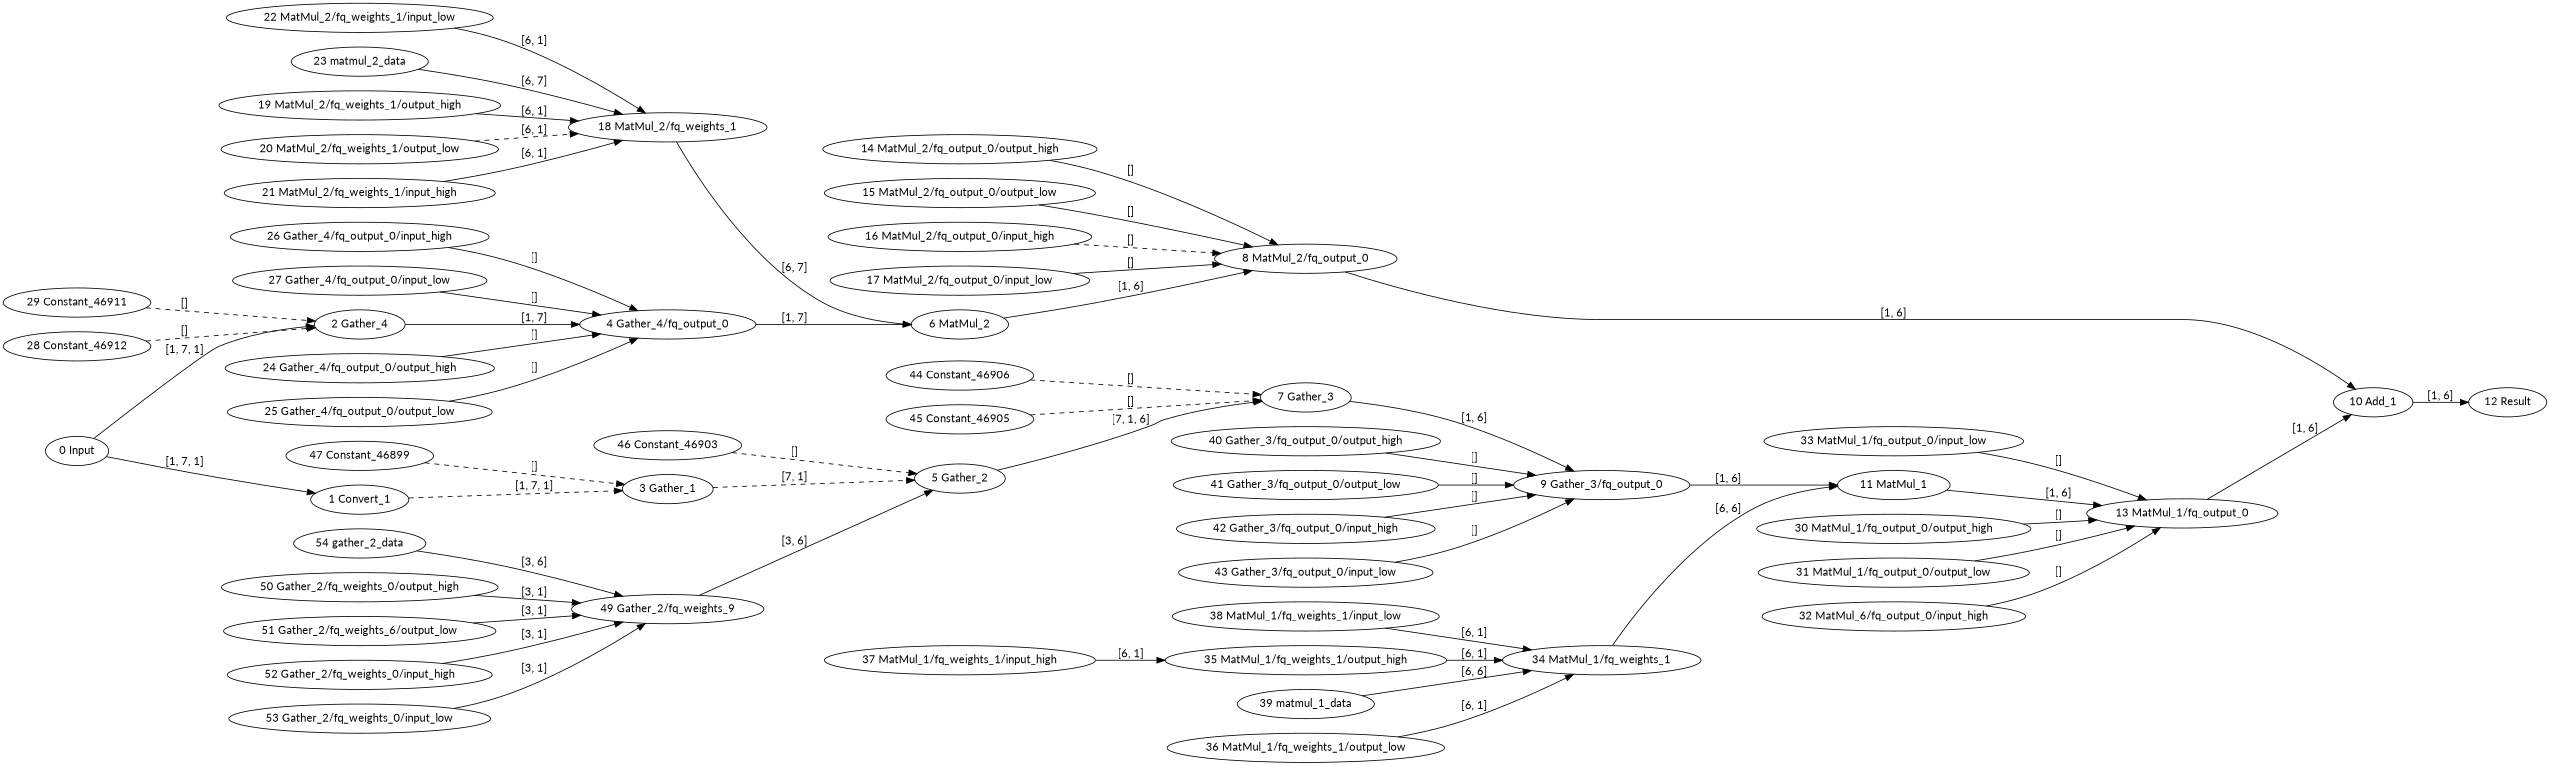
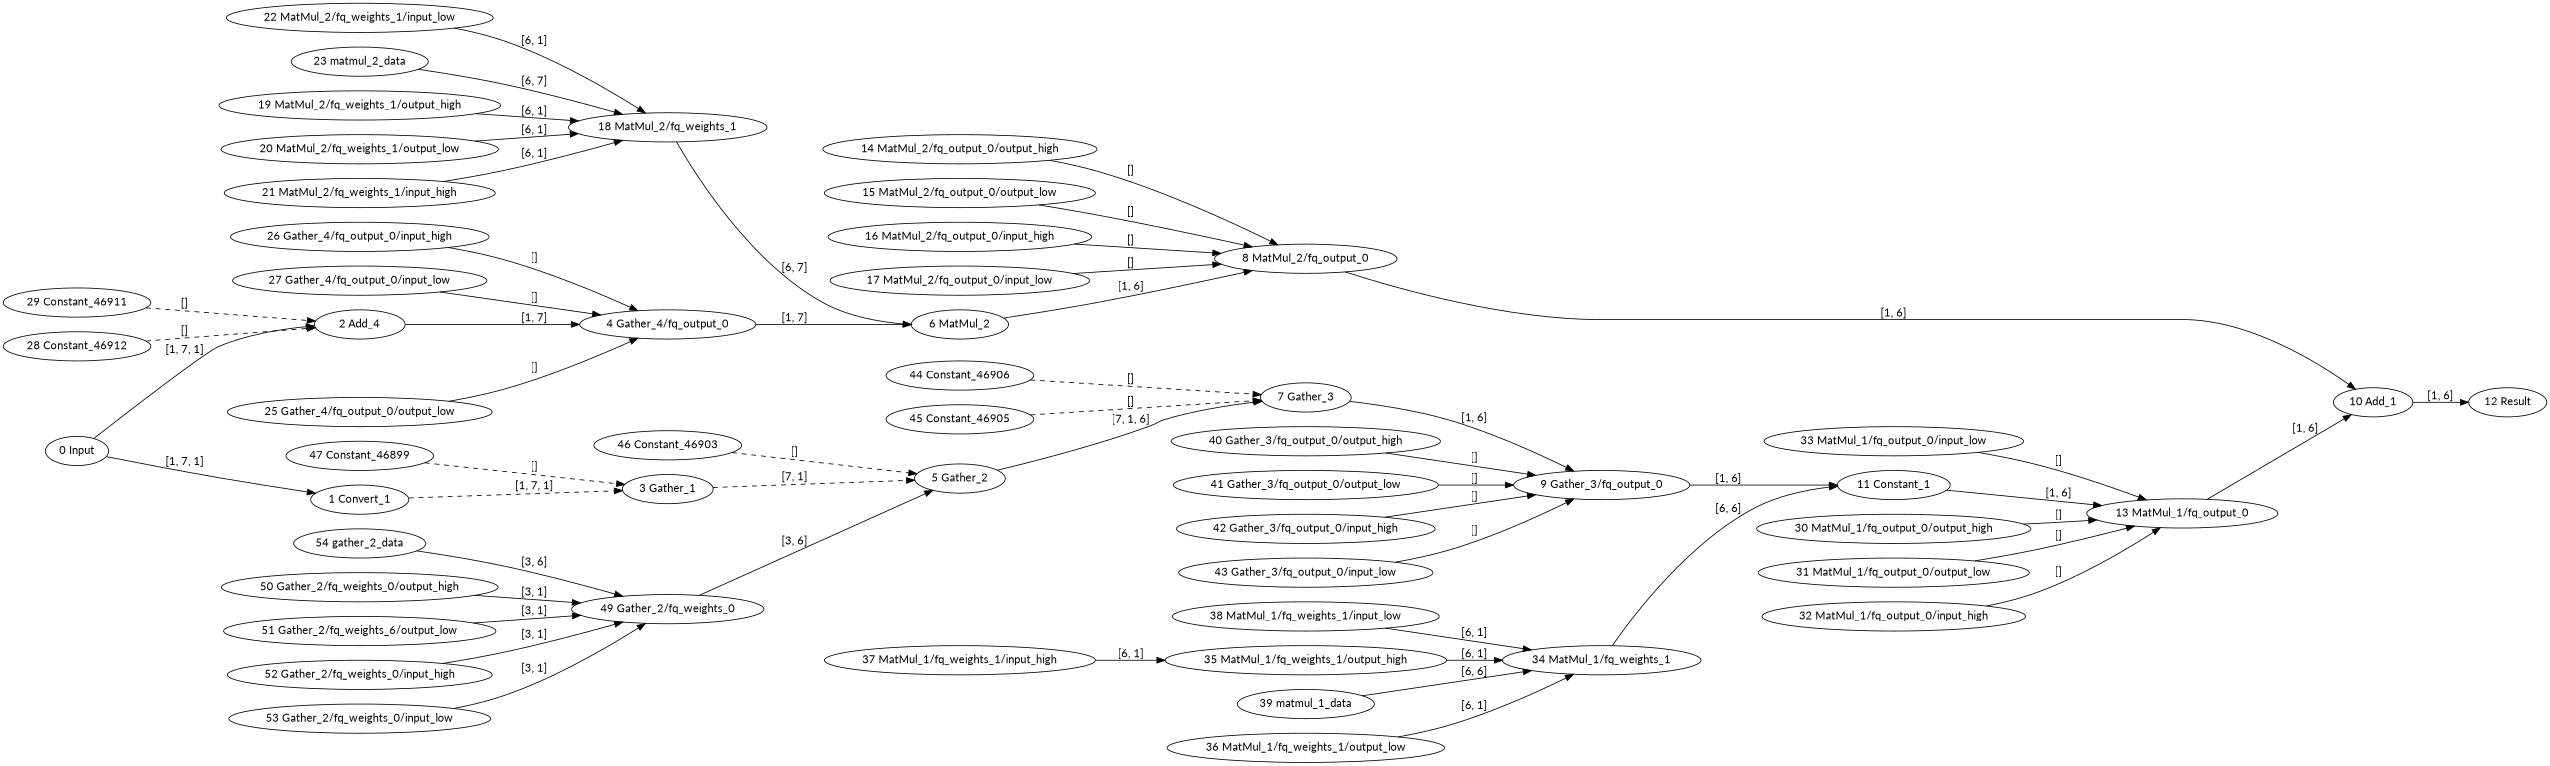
(522, 138) -> (522, 138)
(1144, 248) -> (1144, 248)
(360, 324) -> (360, 324)
(360, 368) -> none
(1894, 485) -> (1894, 485)
(668, 609) -> (668, 609)
(1894, 616) -> (1894, 616)
